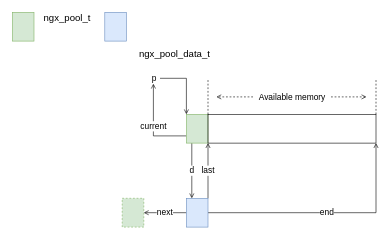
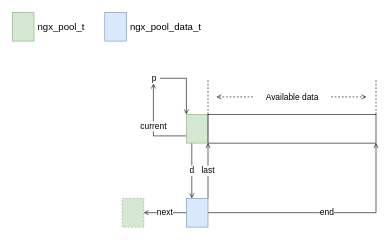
(67, 18) -> (61, 27)
(174, 54) -> (165, 27)
(292, 97) -> (292, 97)
